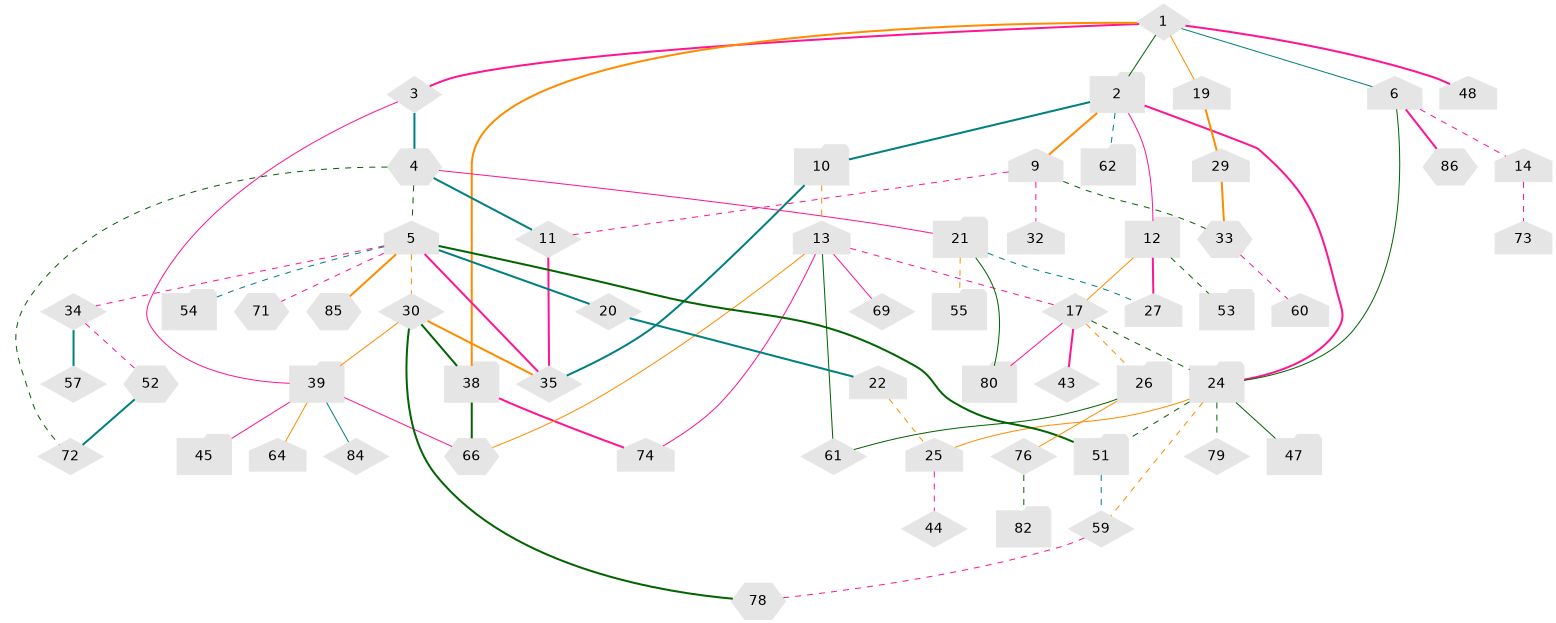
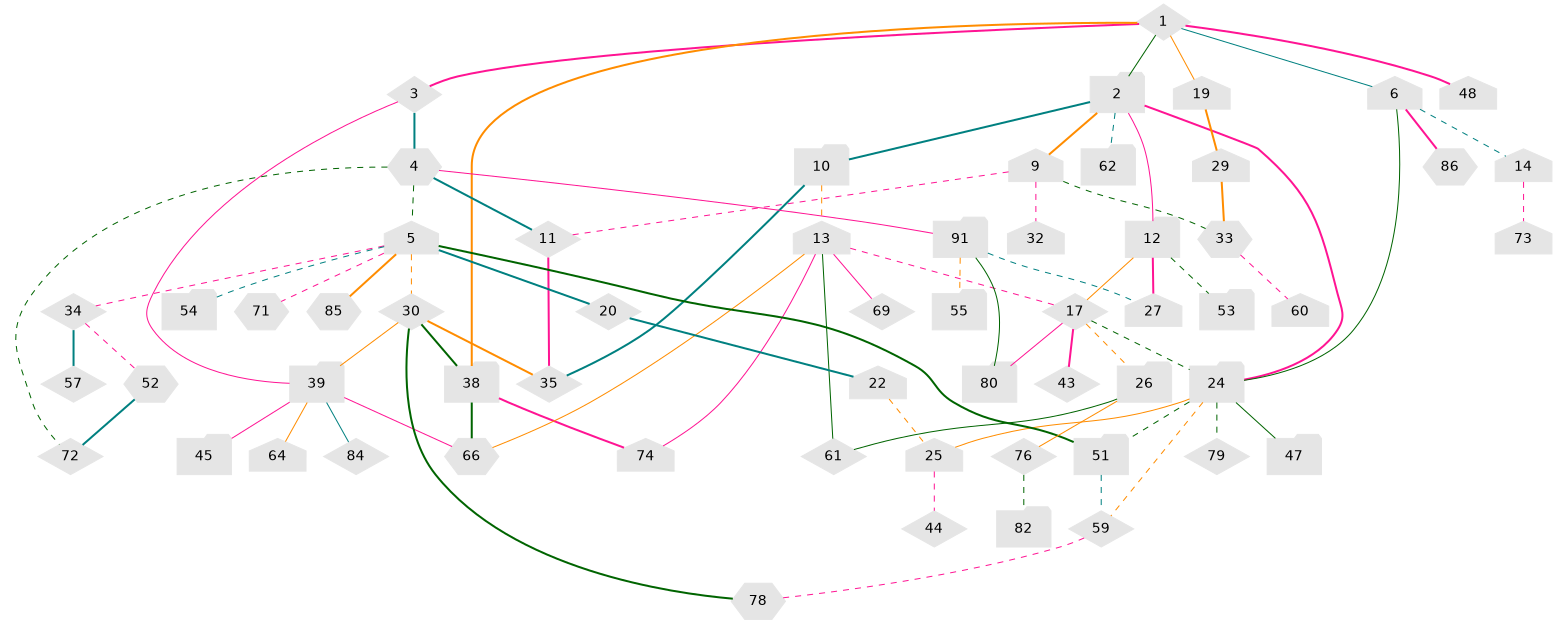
(1463, 133) -> (1463, 133)
(960, 239) -> (960, 239)
(481, 313) -> none
